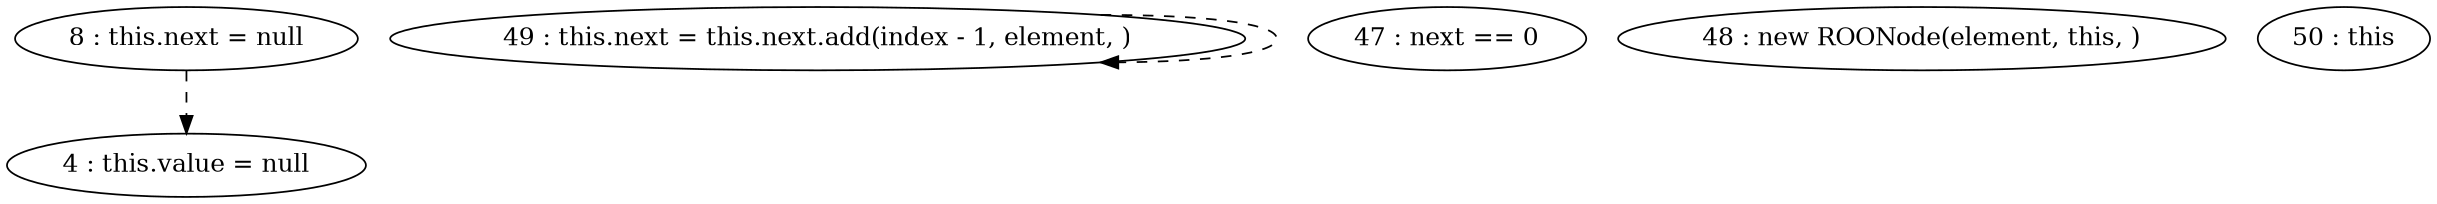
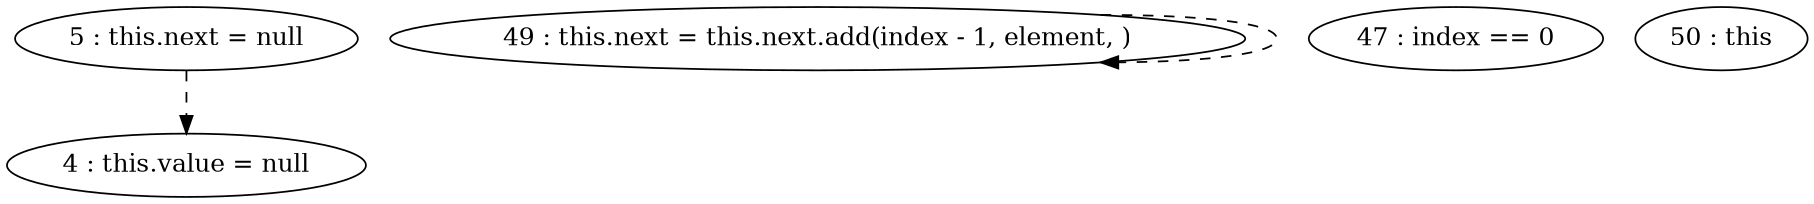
(186, 39) -> (186, 39)
(1447, 39) -> (1456, 39)
(1922, 39) -> none
